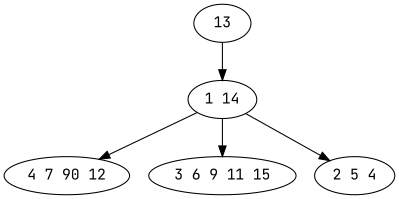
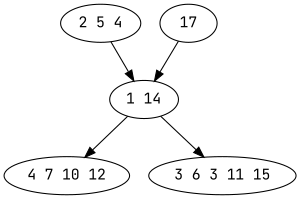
(222, 23) -> (189, 23)
(283, 135) -> (120, 57)
(67, 176) -> (67, 176)
(222, 176) -> (222, 176)
